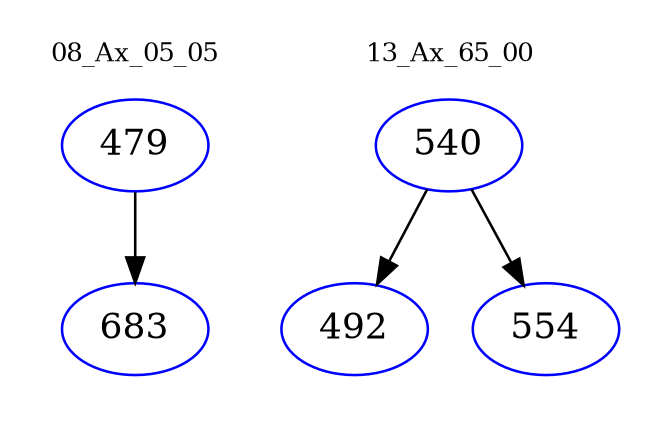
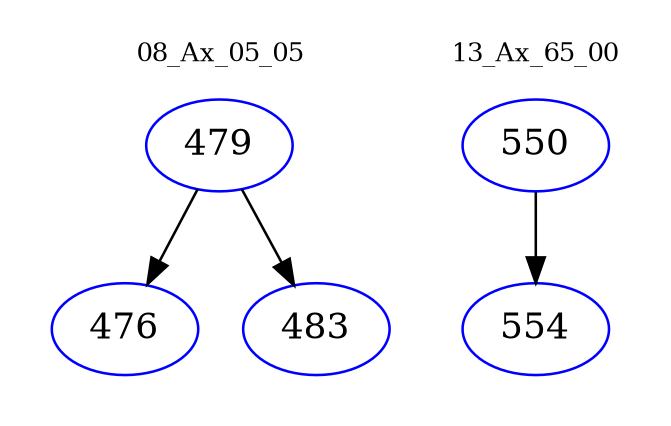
(449, 145) -> (536, 145)
none -> (125, 329)
(135, 329) -> (316, 329)
(355, 329) -> none
